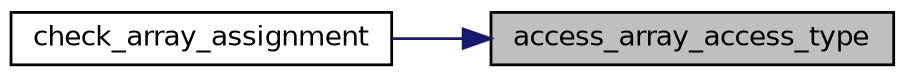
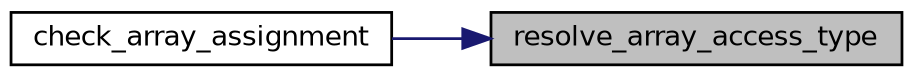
(692, 39) -> (696, 39)
